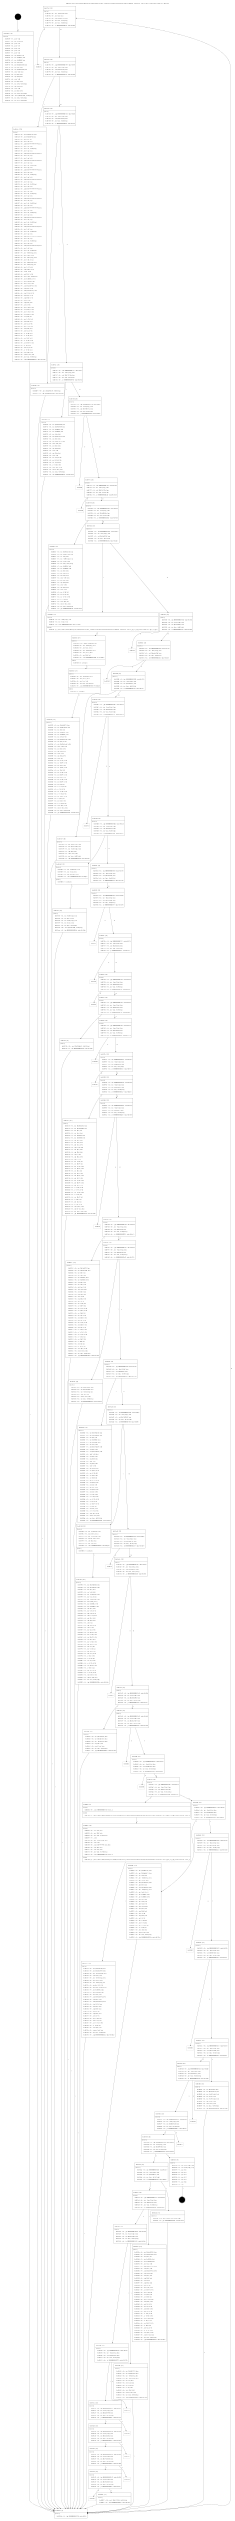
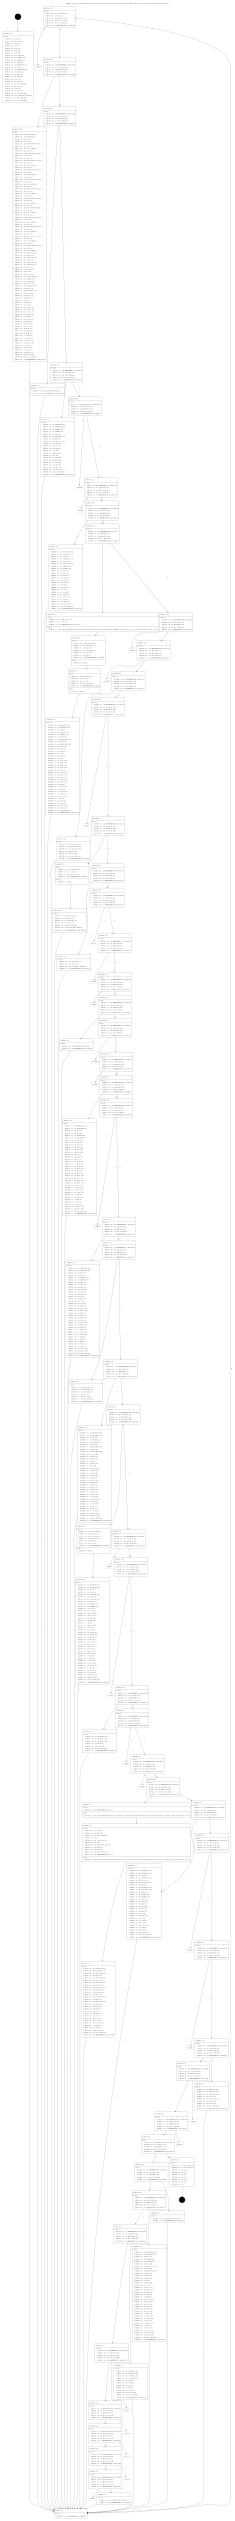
none -> (74, 963)
